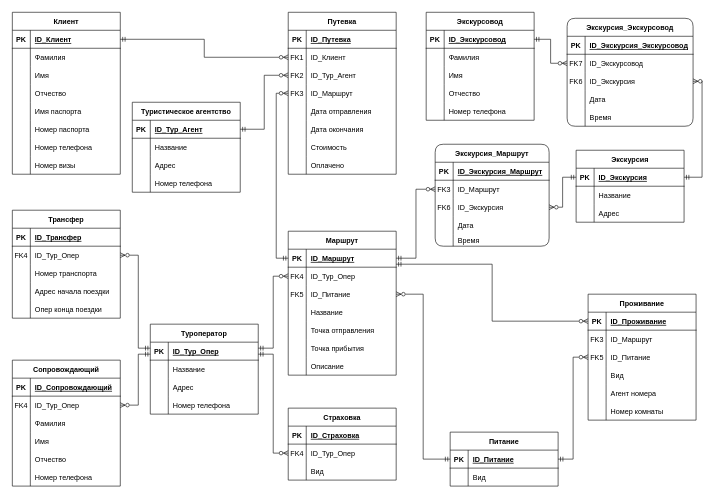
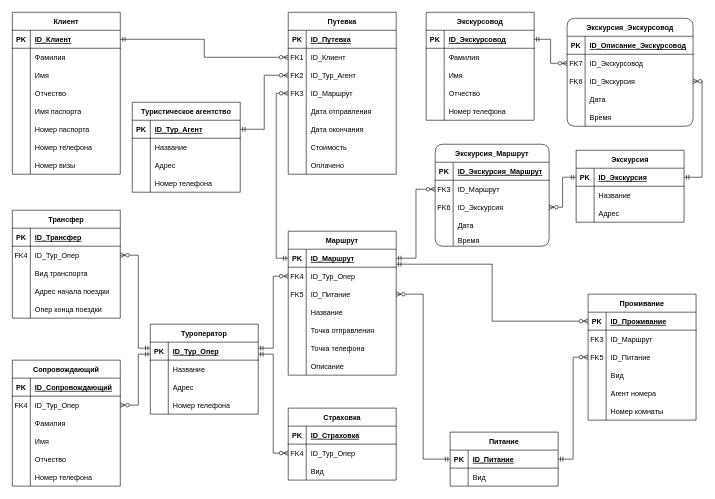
(638, 46) -> (636, 46)
(66, 274) -> (62, 274)
(338, 349) -> (338, 349)
